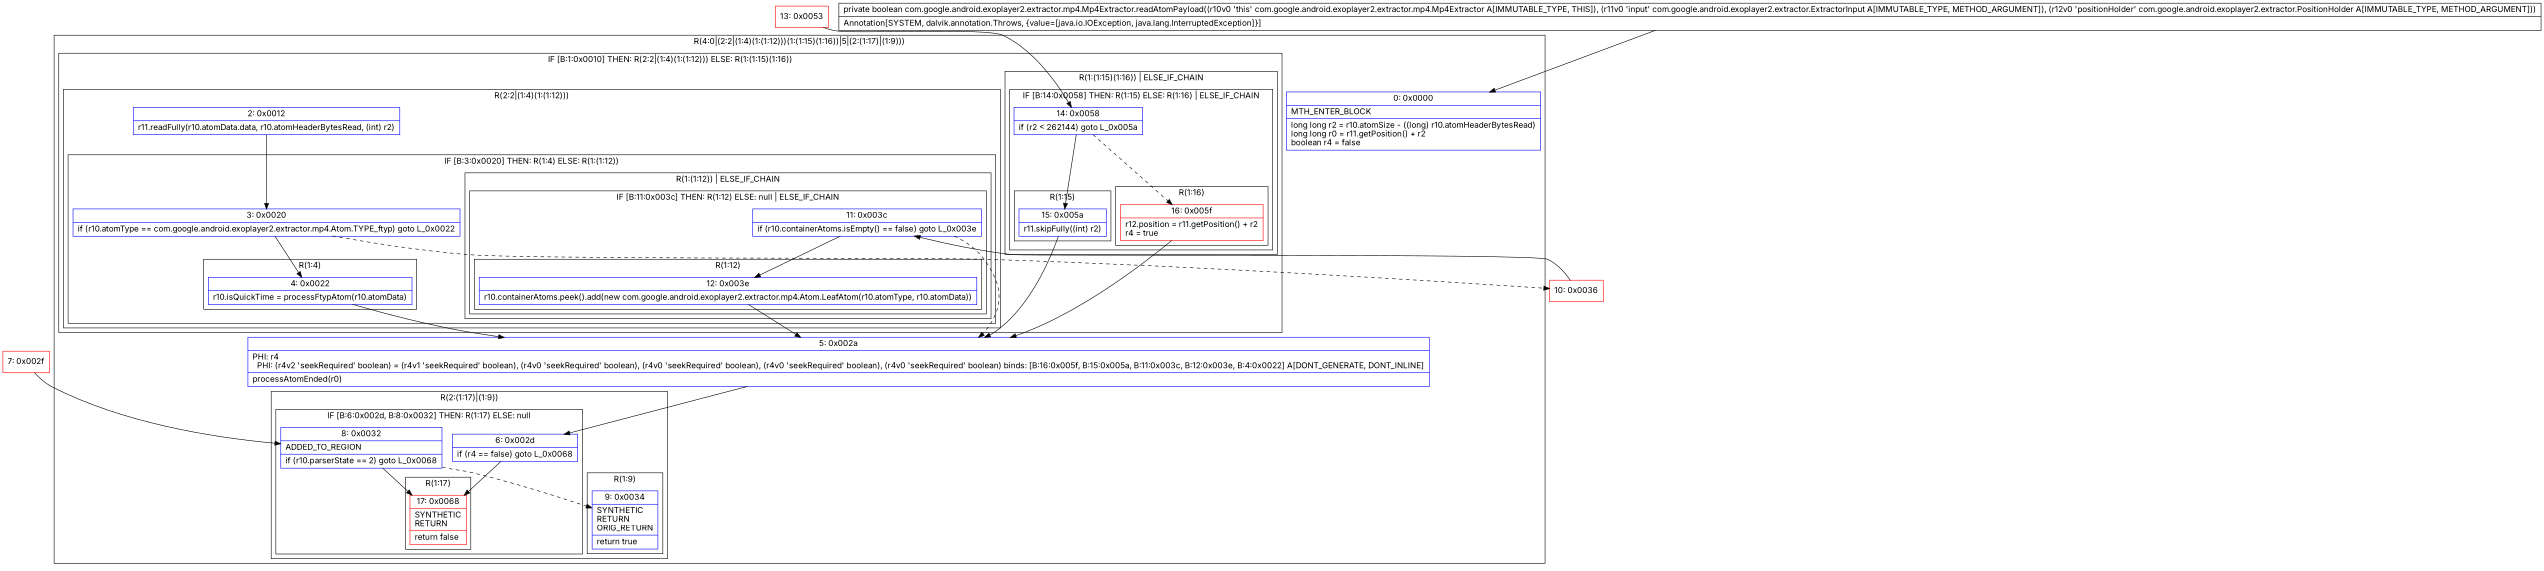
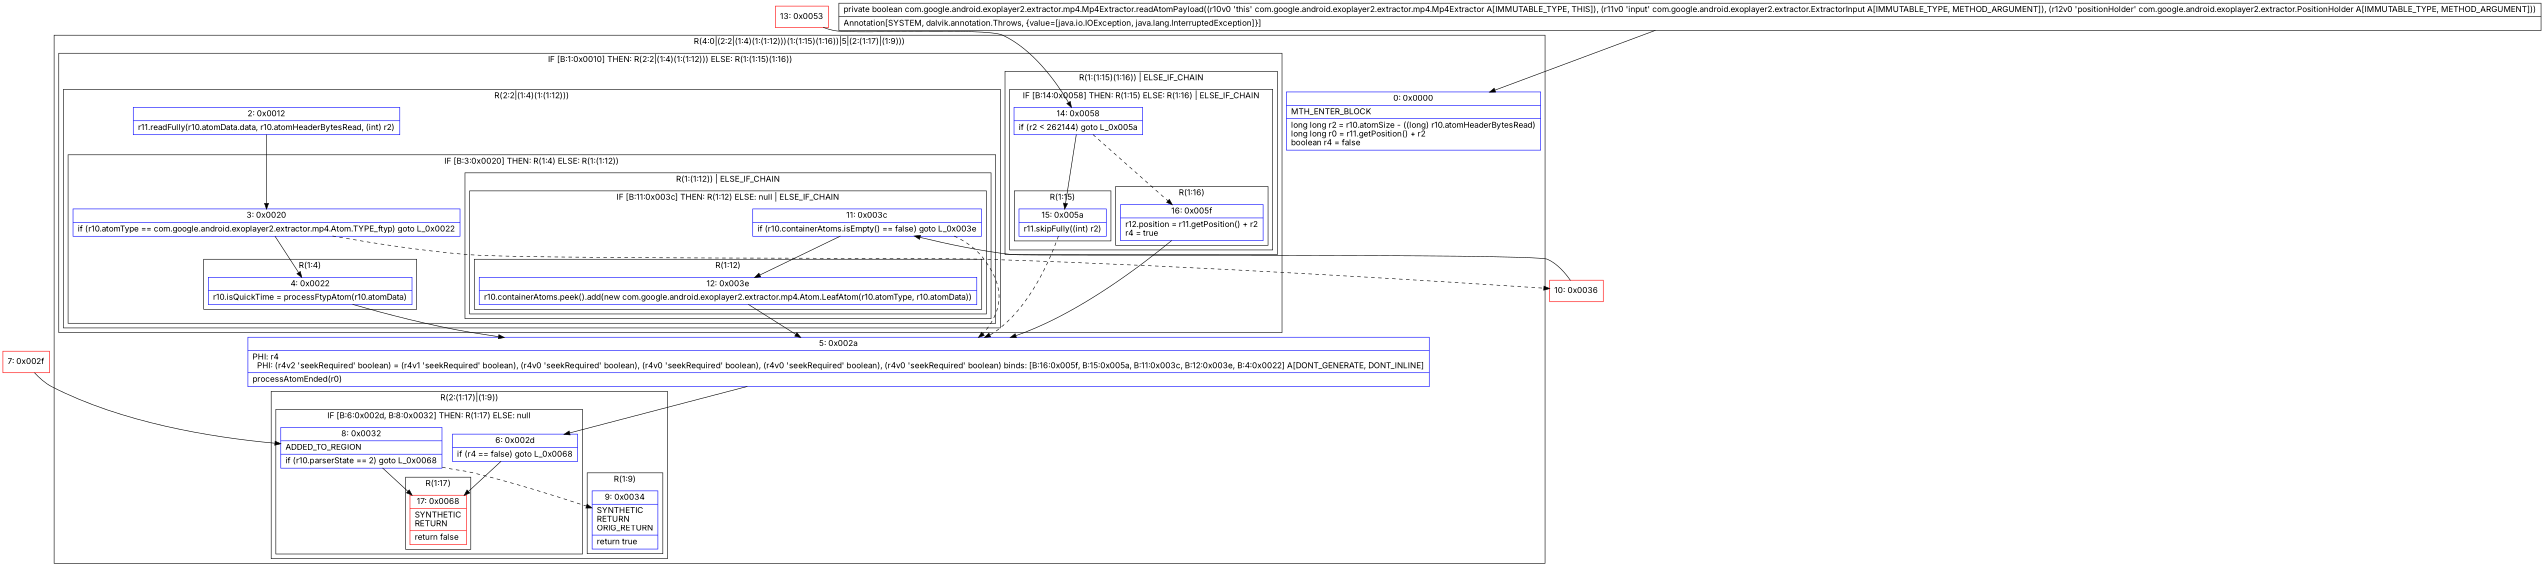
(1192, 223) -> (1192, 223)
(1032, 291) -> (1032, 291)
